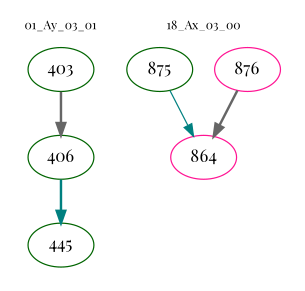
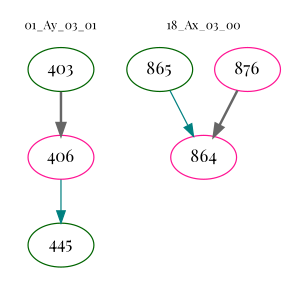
(160, 70) -> (160, 70)
(61, 157) -> (61, 157)
(61, 195) -> (61, 195)
